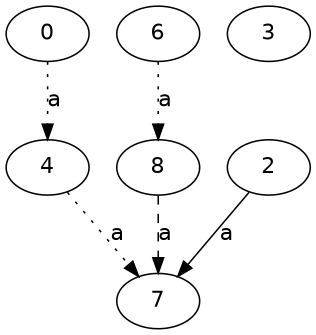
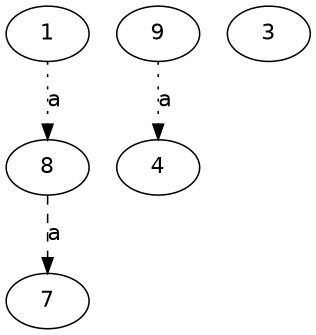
(48, 34) -> (158, 34)
(158, 34) -> (48, 34)
(269, 167) -> none
(98, 228) -> none
